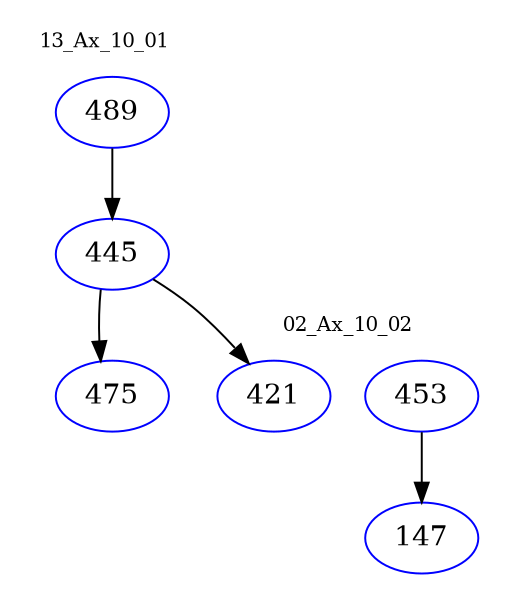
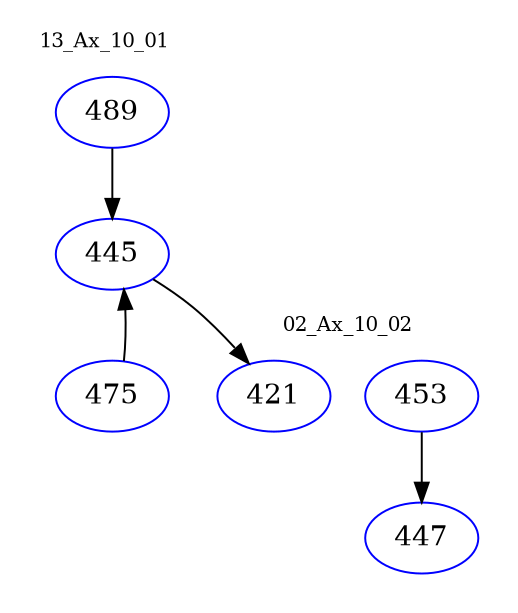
(99, 315) -> (126, 335)
(422, 538) -> (422, 538)
